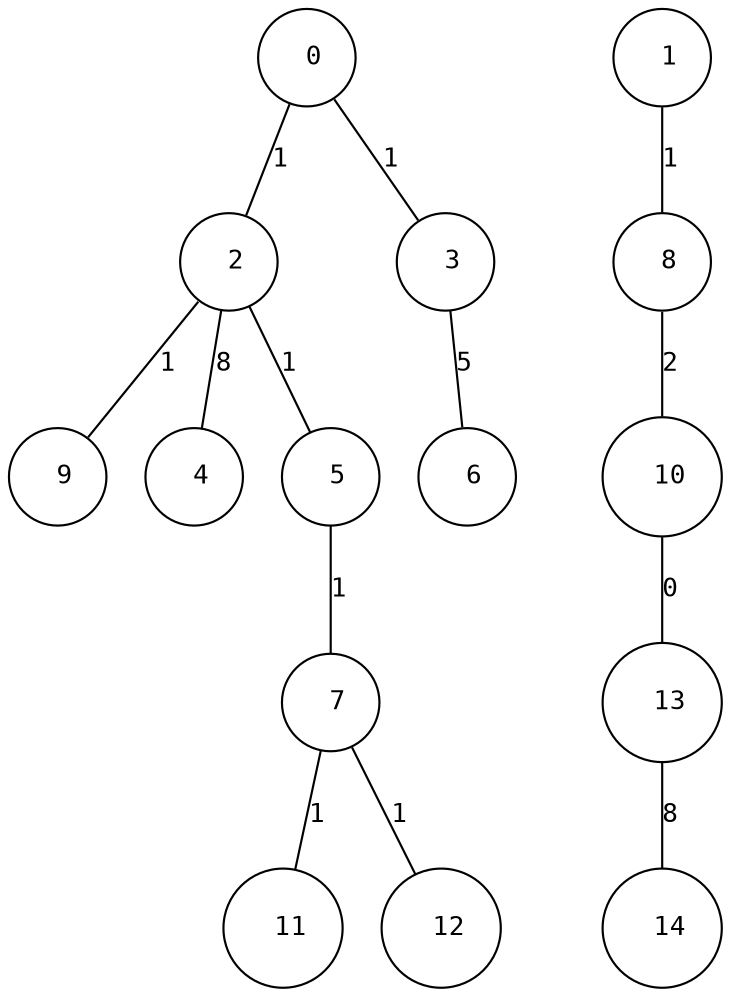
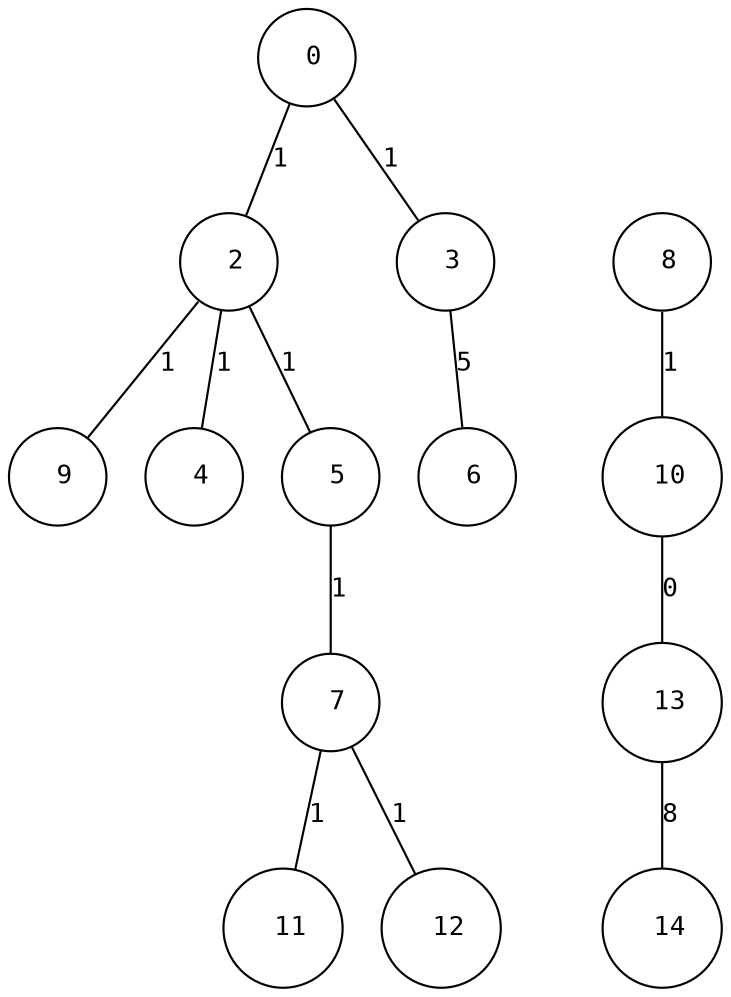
(662, 58) -> none
(225, 364) -> (225, 364)
(671, 364) -> (671, 364)
